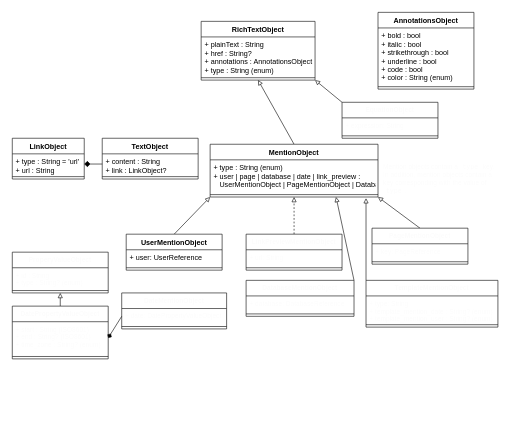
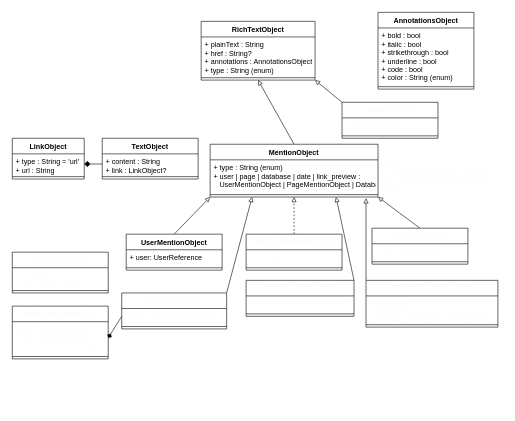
none -> (239, 247)
(60, 302) -> none
